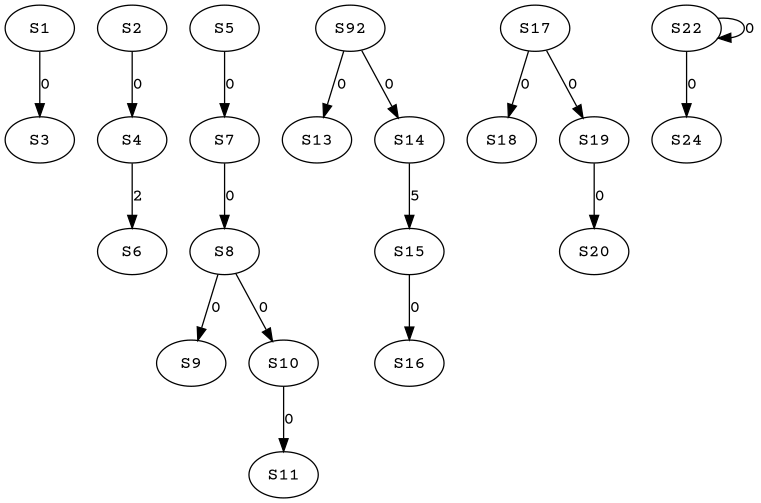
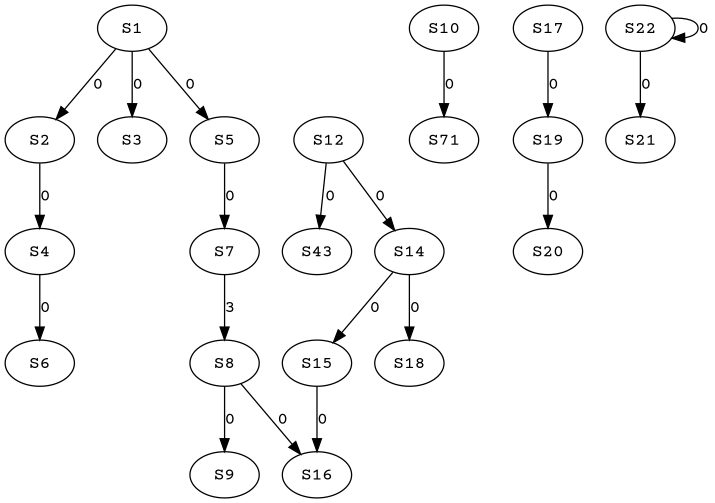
(350, 28) -> (329, 140)
(520, 78) -> (409, 301)
none -> (90, 79)
none -> (174, 79)
(317, 140) -> (317, 252)
(687, 140) -> (640, 140)
(138, 196) -> (46, 307)
(230, 196) -> (230, 307)
(415, 196) -> (375, 307)
(251, 302) -> (267, 414)
(284, 475) -> (444, 140)
